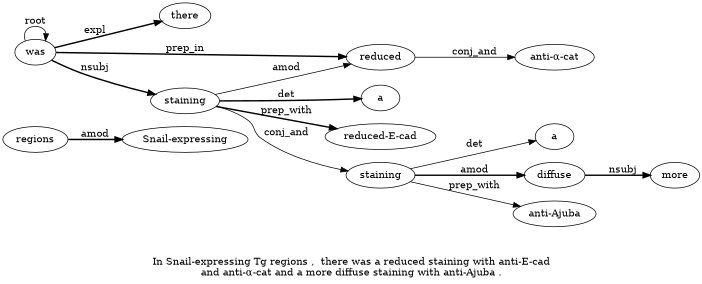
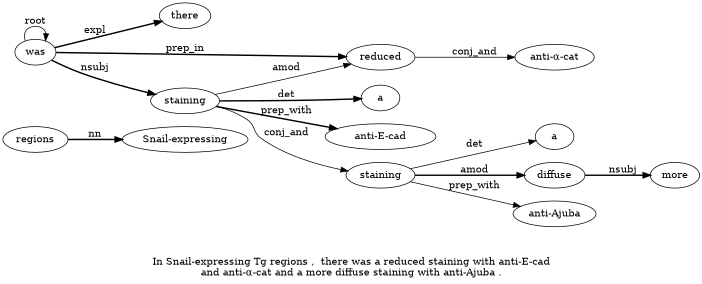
(95, 134) -> (95, 134)
(381, 137) -> (381, 137)
